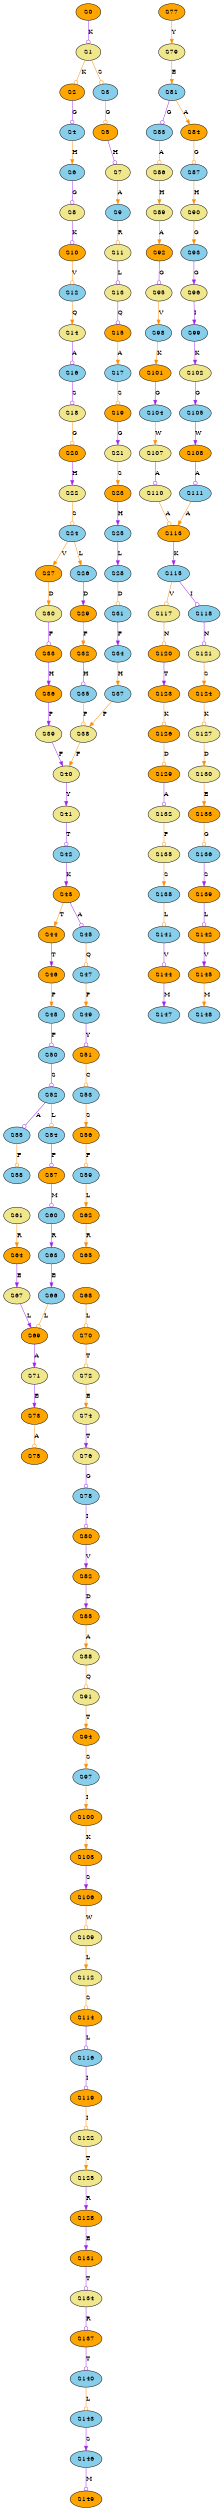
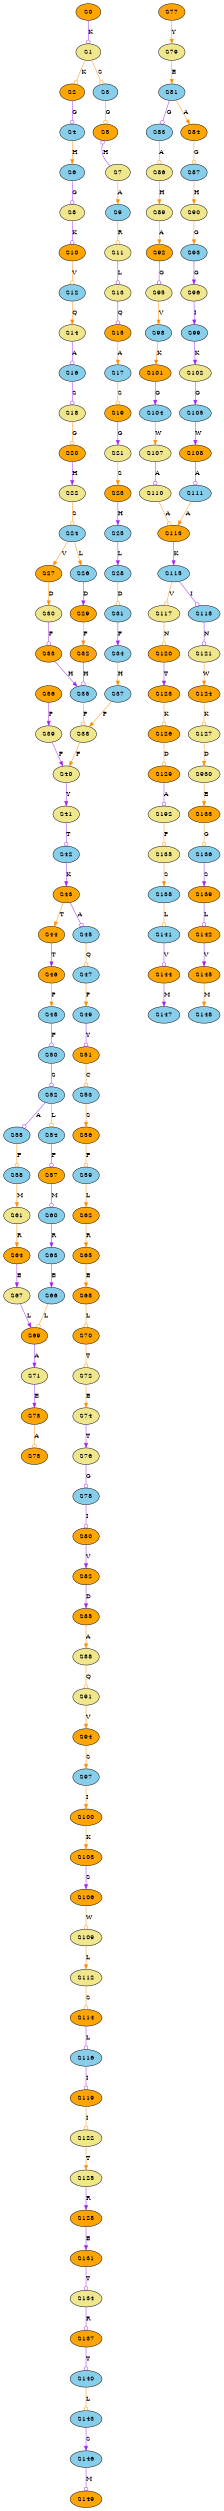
(111, 151) -> (103, 156)
(49, 672) -> (64, 672)
(206, 674) -> (206, 674)
(204, 774) -> (204, 774)
(164, 814) -> (164, 814)
none -> (17, 1193)
none -> (86, 1273)
(88, 1717) -> (88, 1717)
